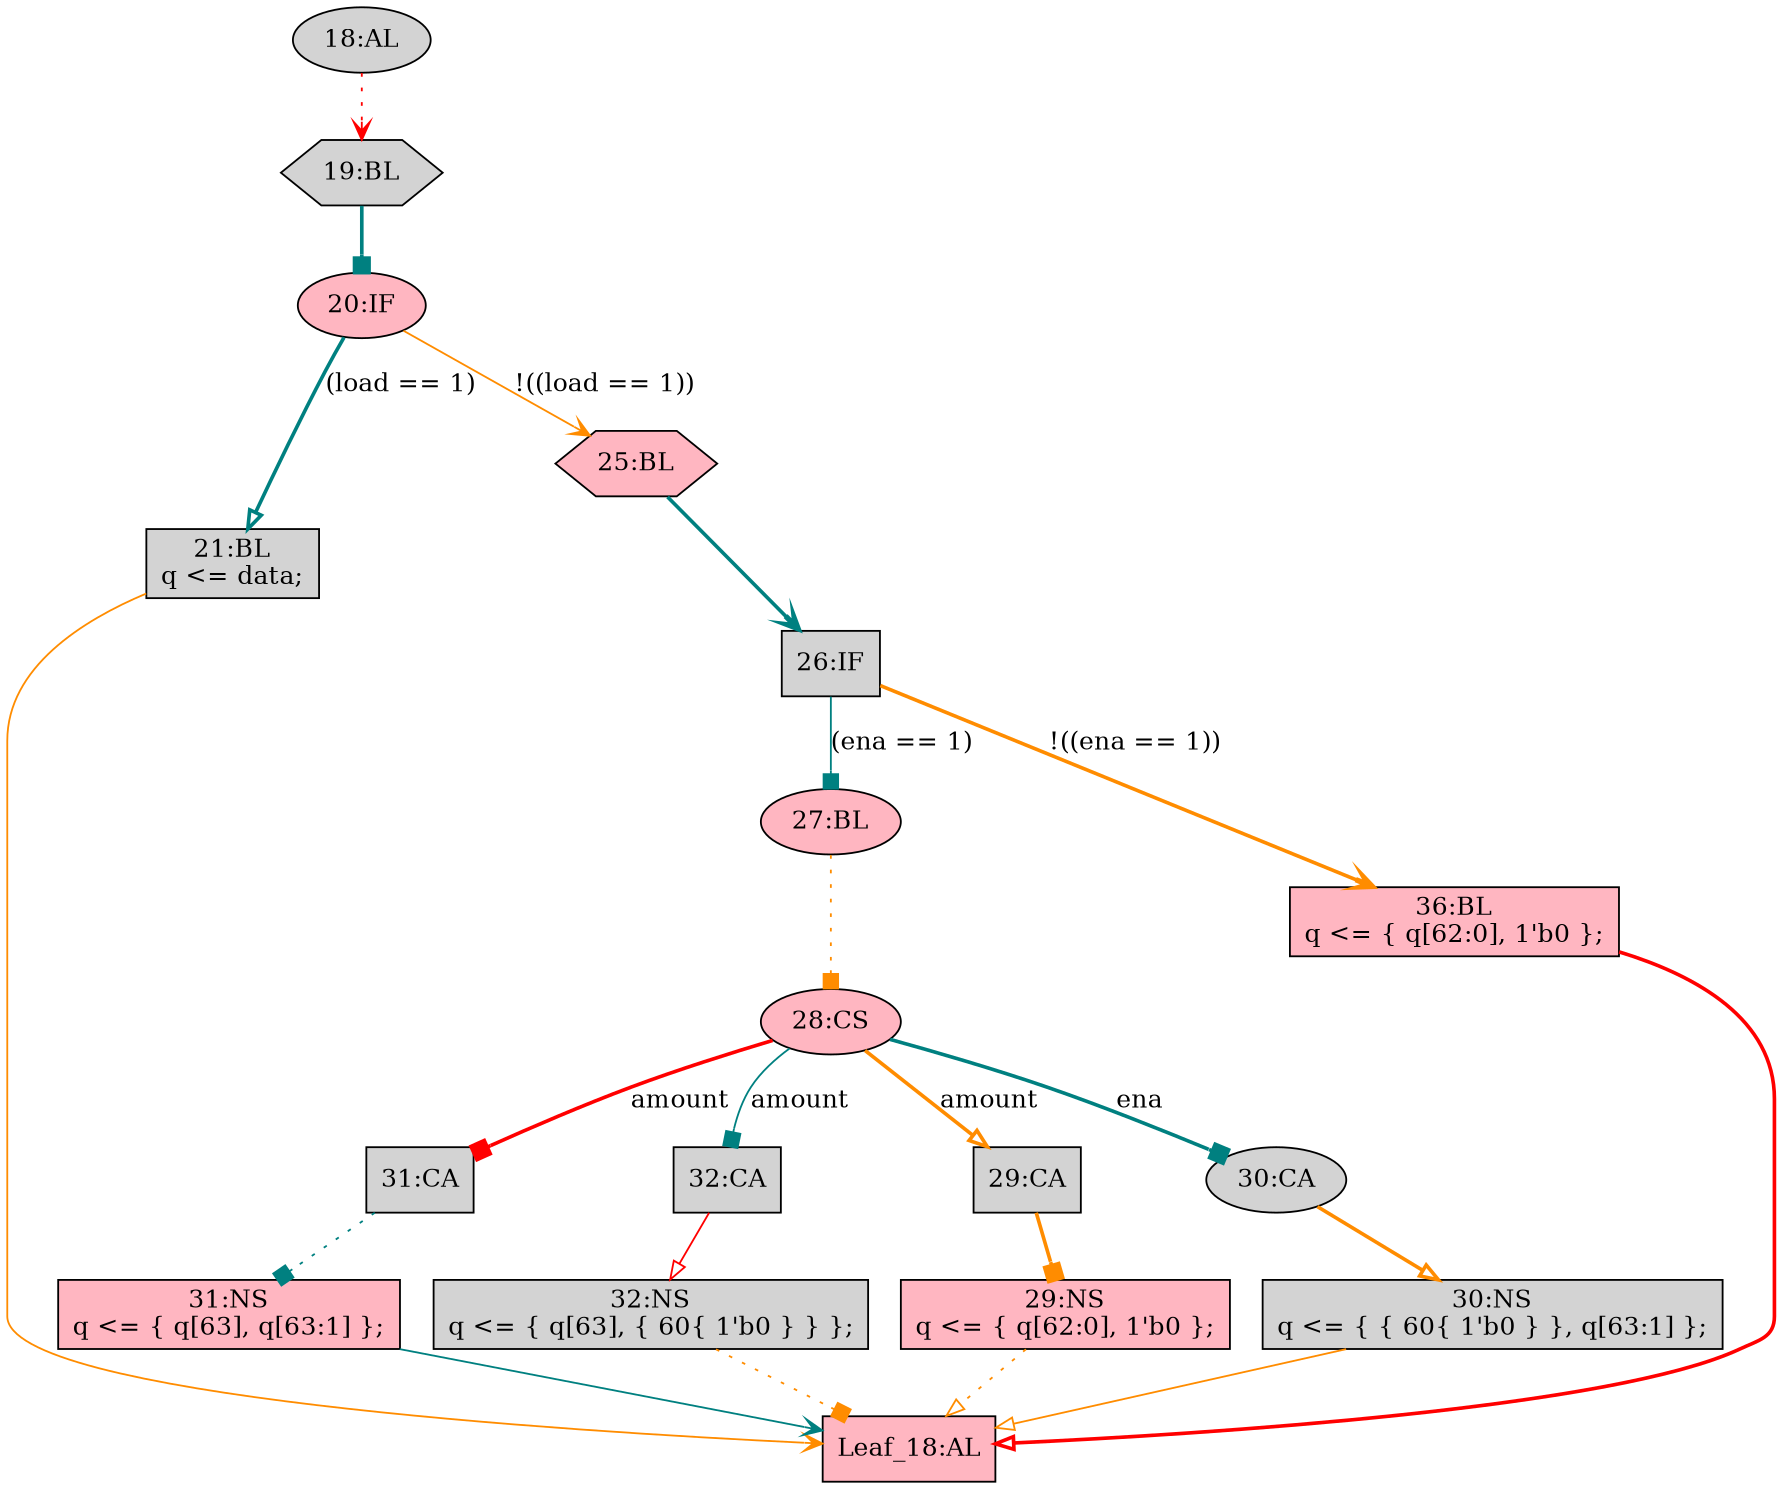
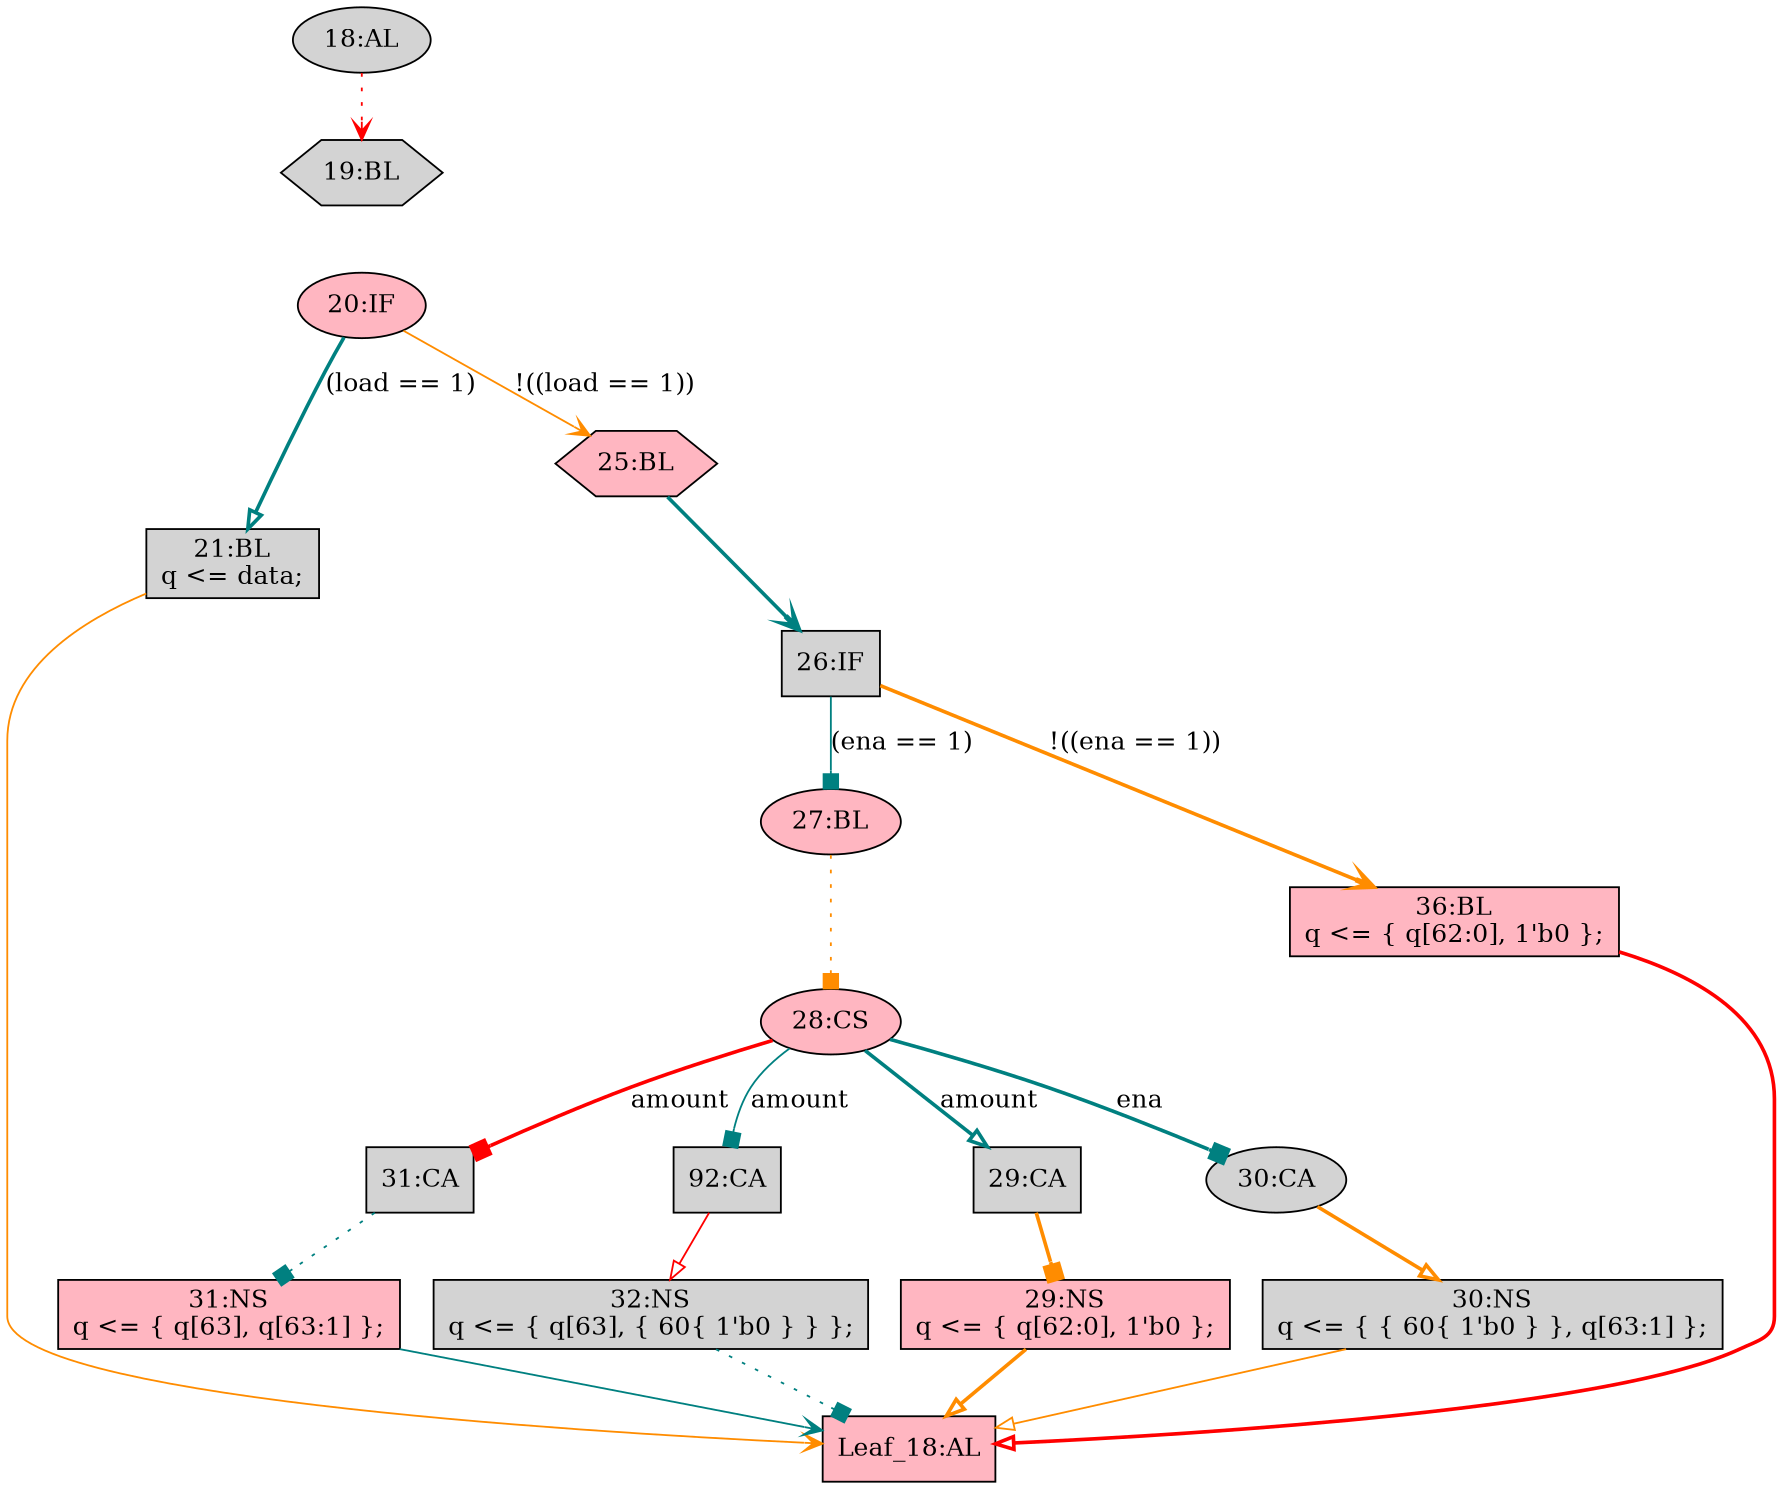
(362, 230) -> none
(919, 1093) -> (919, 1093)
(727, 1180) -> (727, 1180)
(993, 1377) -> (993, 1377)
(774, 1378) -> (774, 1378)
